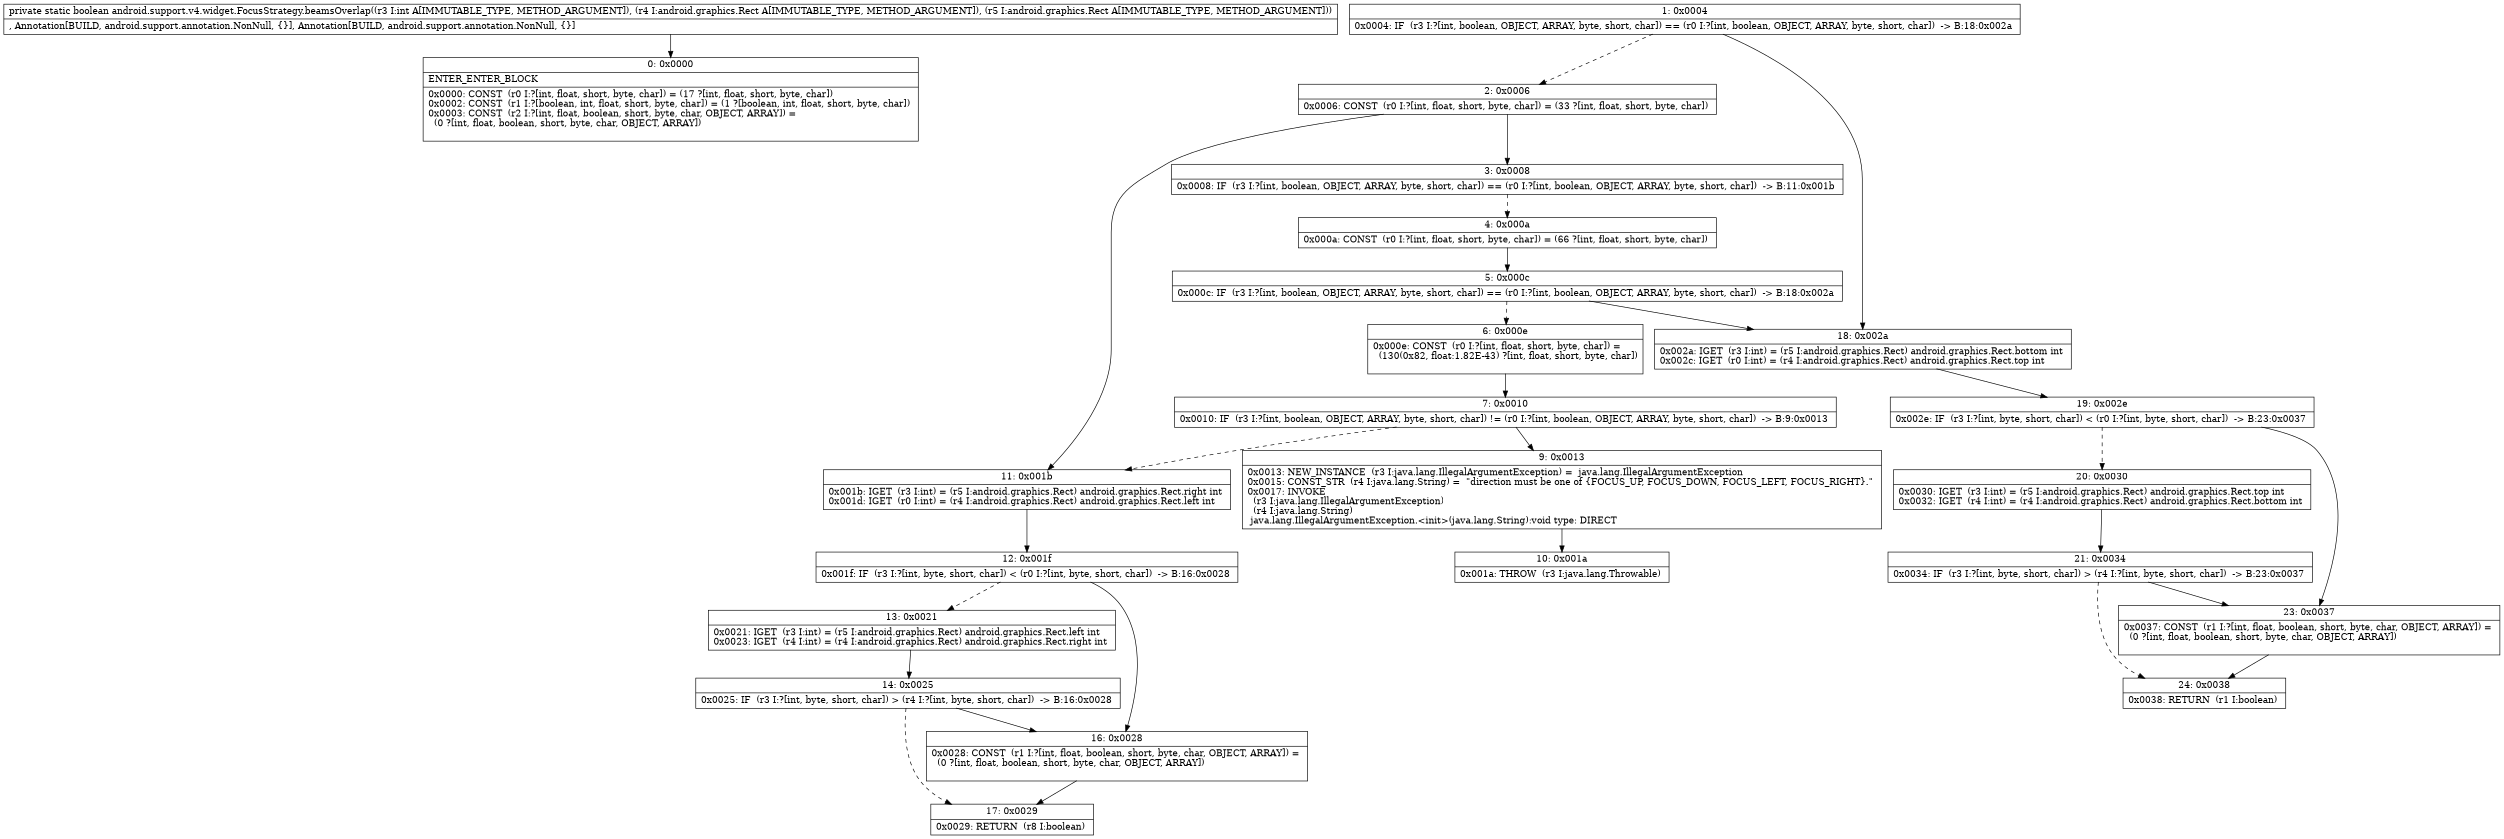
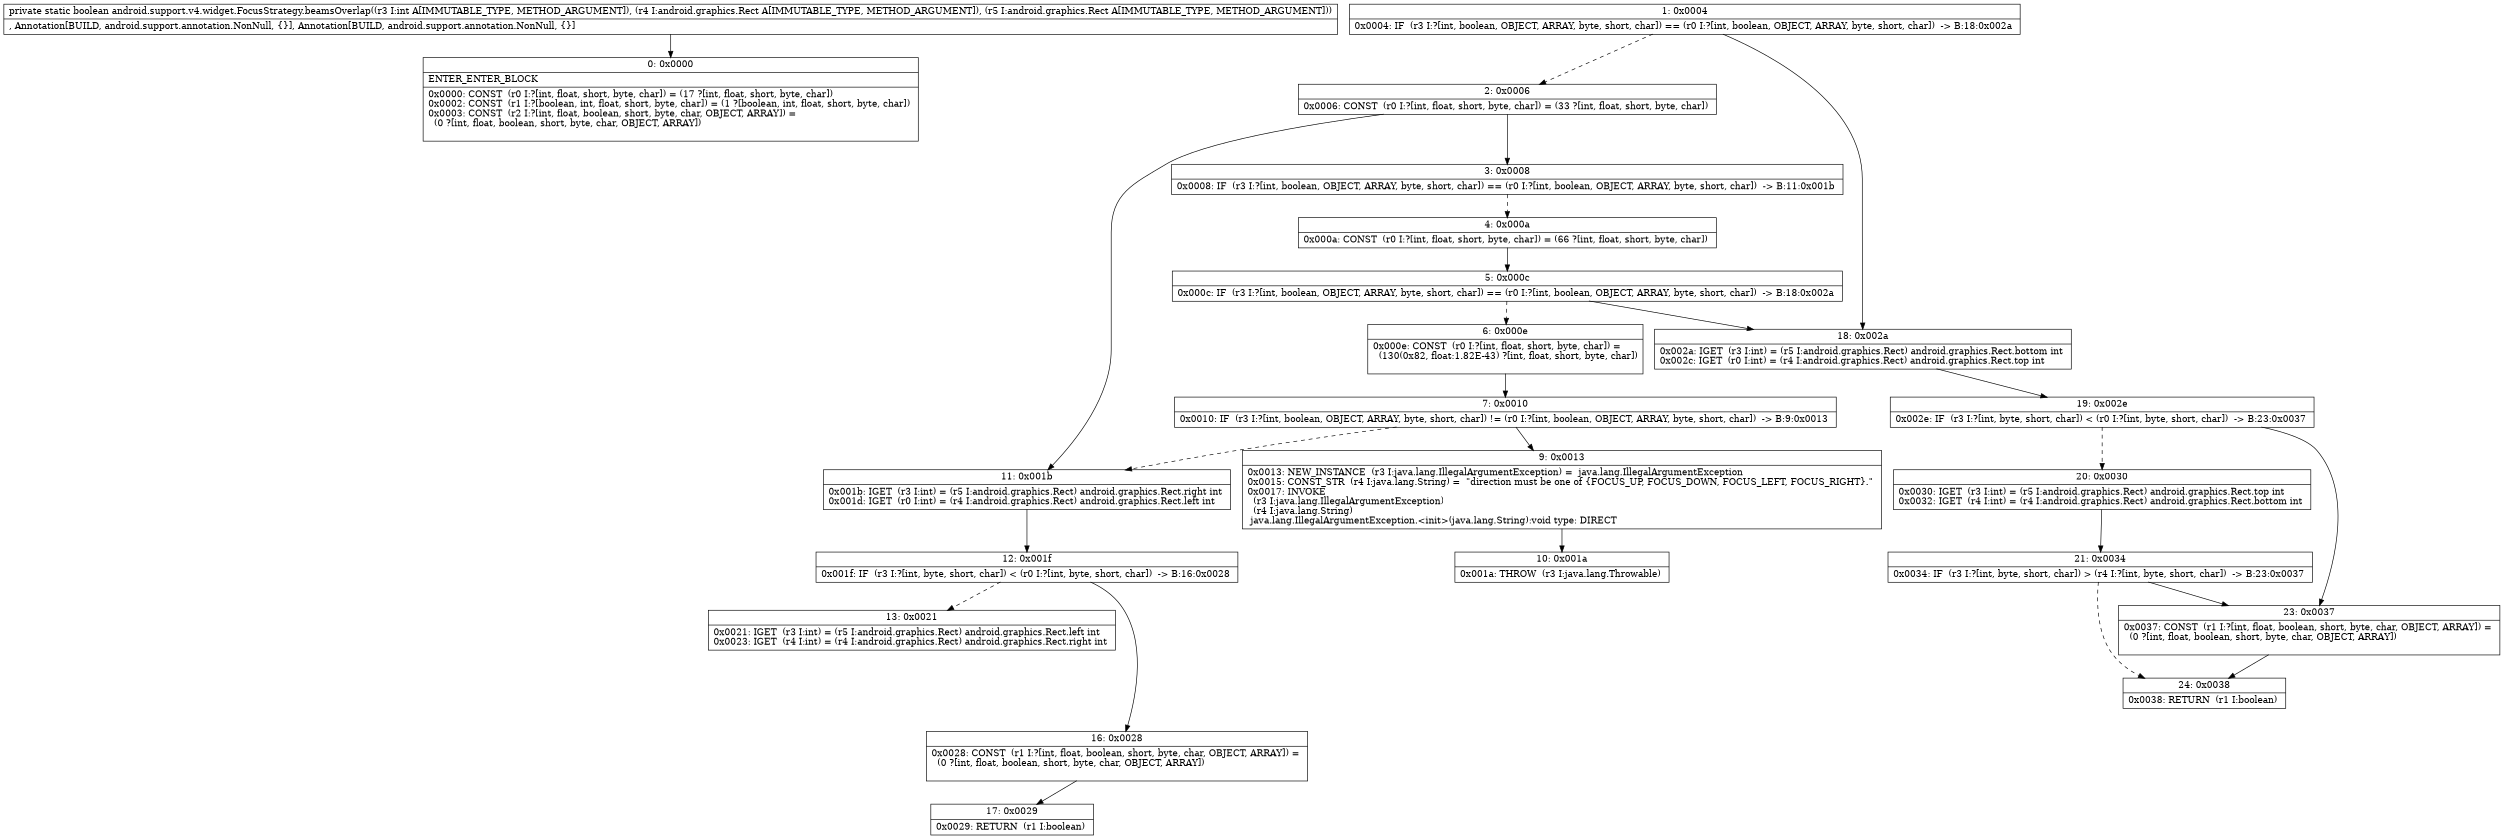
(908, 693) -> none
(1012, 827) -> (1012, 827)
